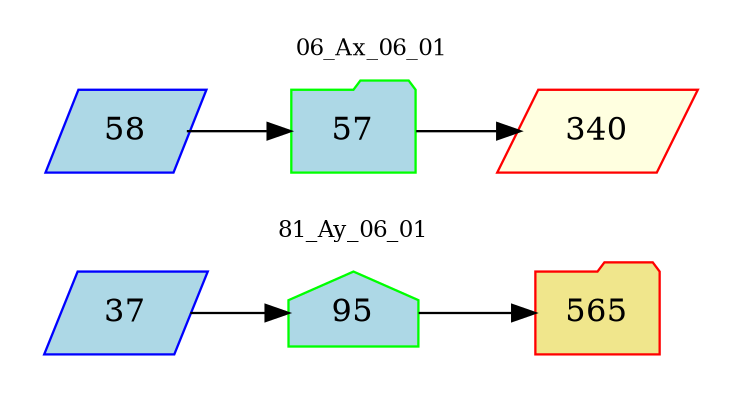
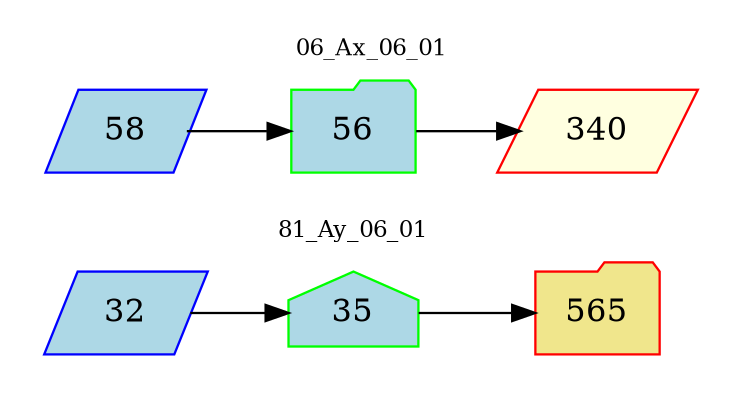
(353, 131) -> (353, 131)
(126, 313) -> (126, 313)
(353, 313) -> (353, 313)
